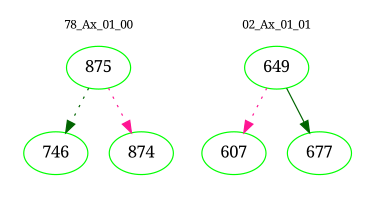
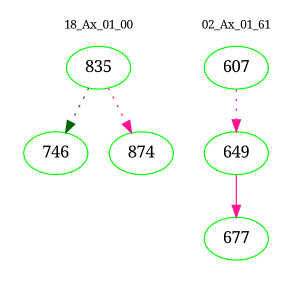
(99, 26) -> (99, 26)
(277, 26) -> (236, 26)
(99, 68) -> (99, 68)
(258, 105) -> (236, 105)
(295, 105) -> (236, 190)
